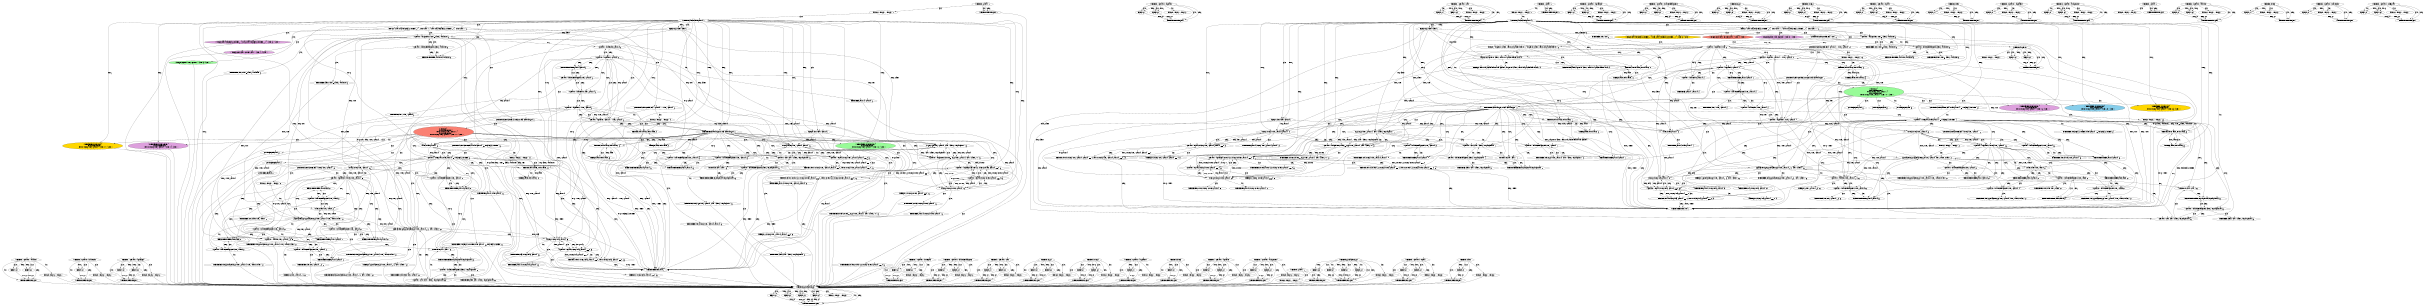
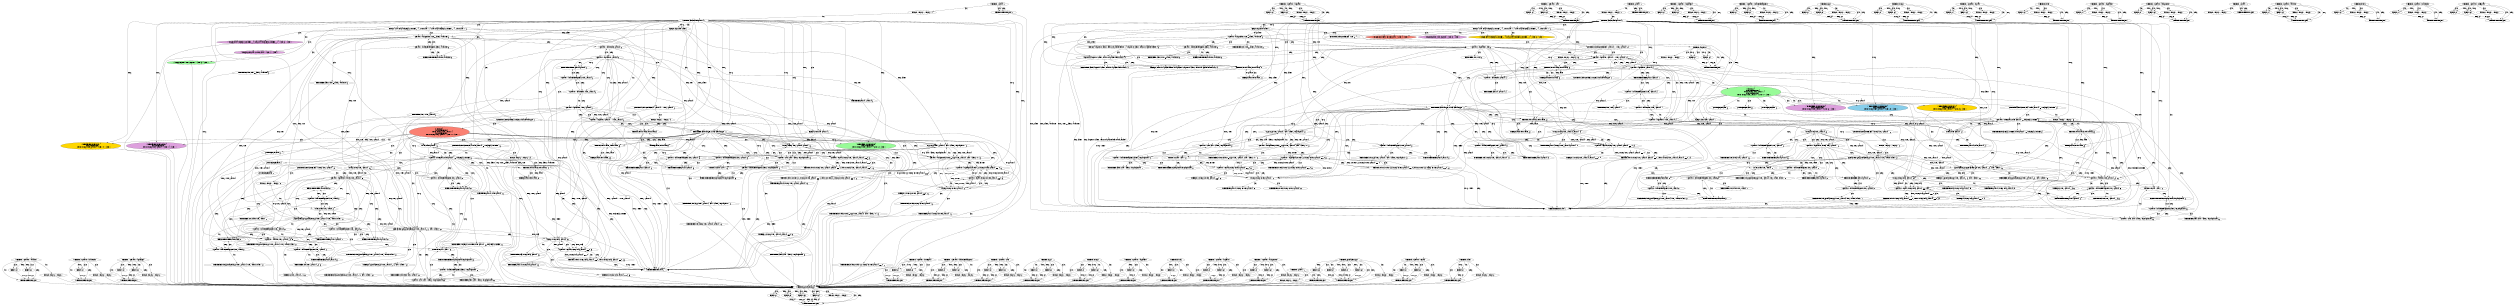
(1655, 44) -> (1477, 52)
